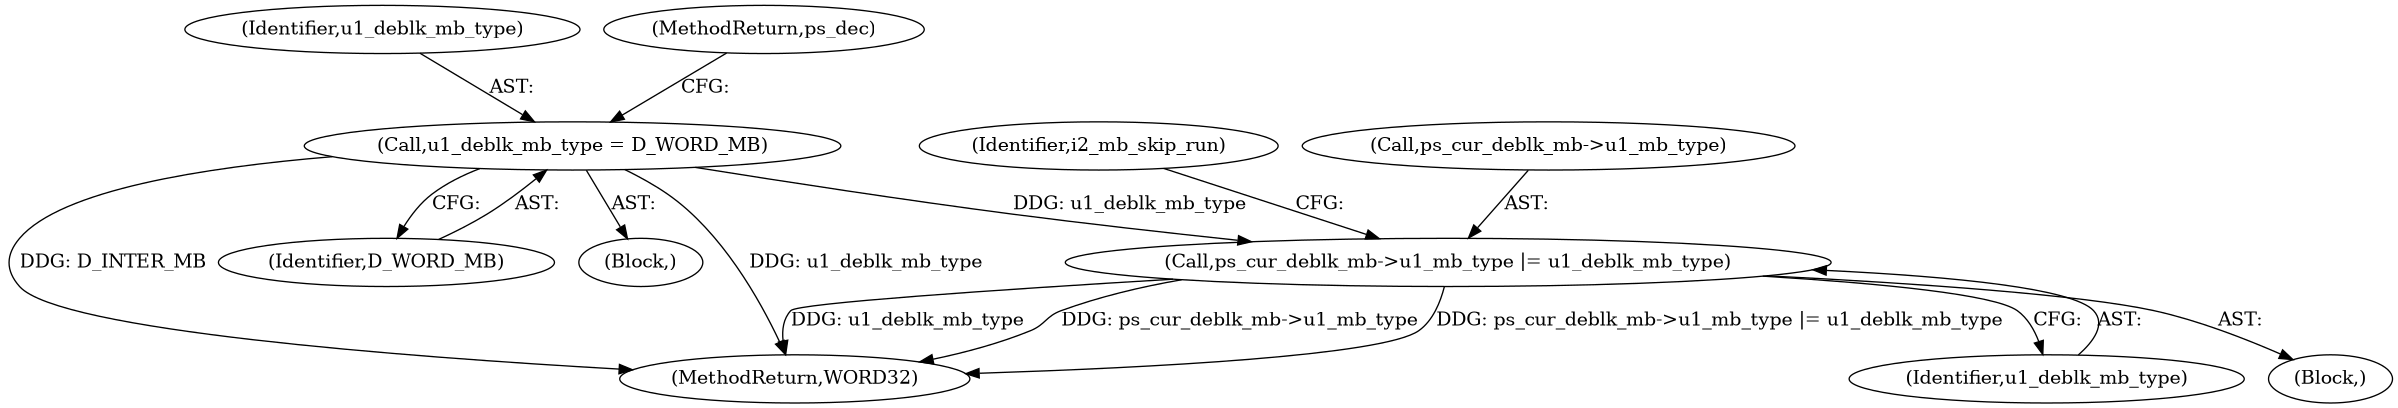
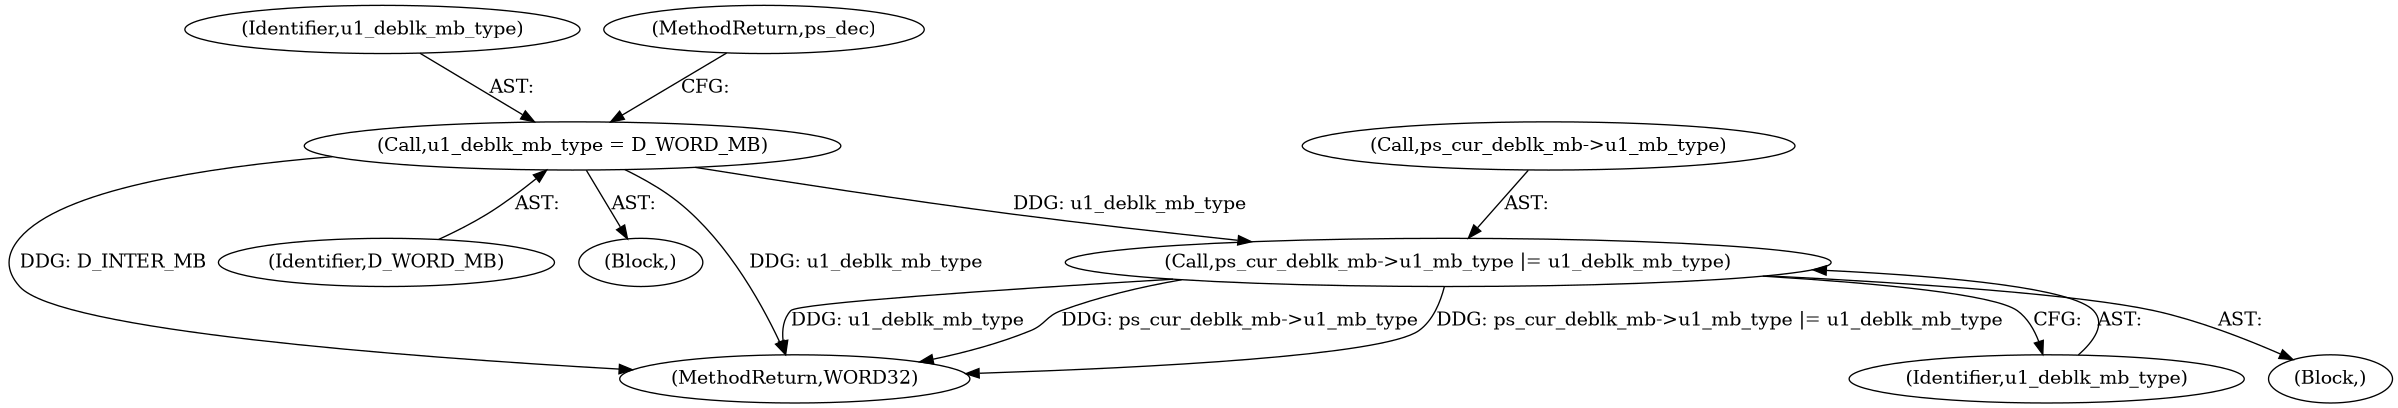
(1099, 146) -> none
(437, 191) -> none
